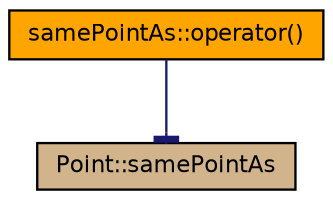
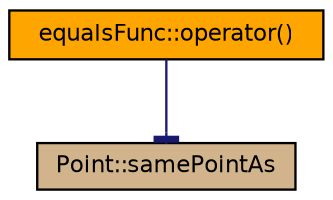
(166, 35) -> (166, 35)
